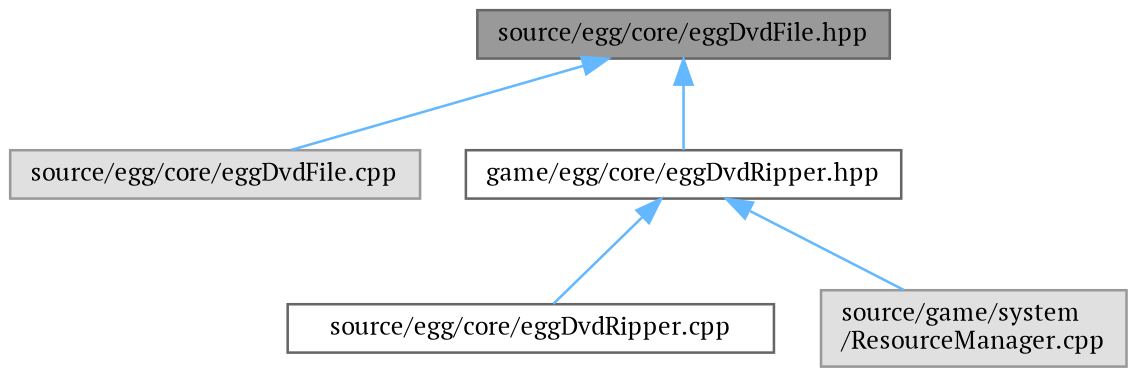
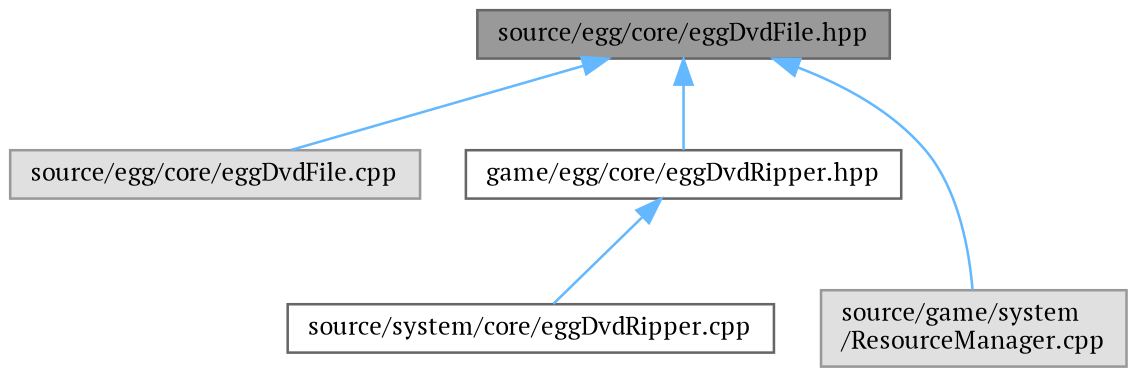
(827, 251) -> (924, 149)
(531, 328) -> (531, 328)
